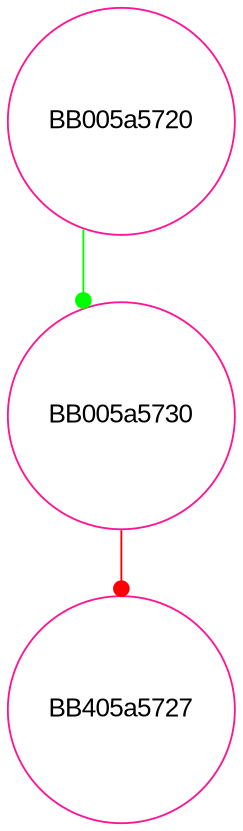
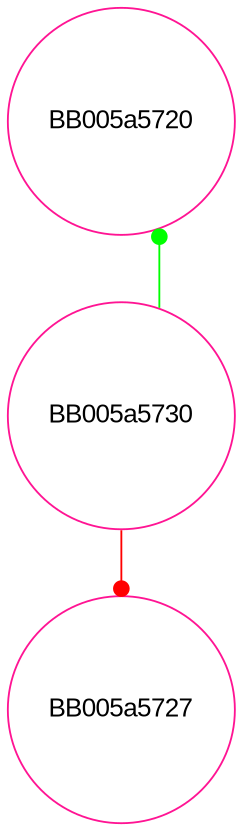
(83, 261) -> (159, 276)
(121, 710) -> (121, 710)
